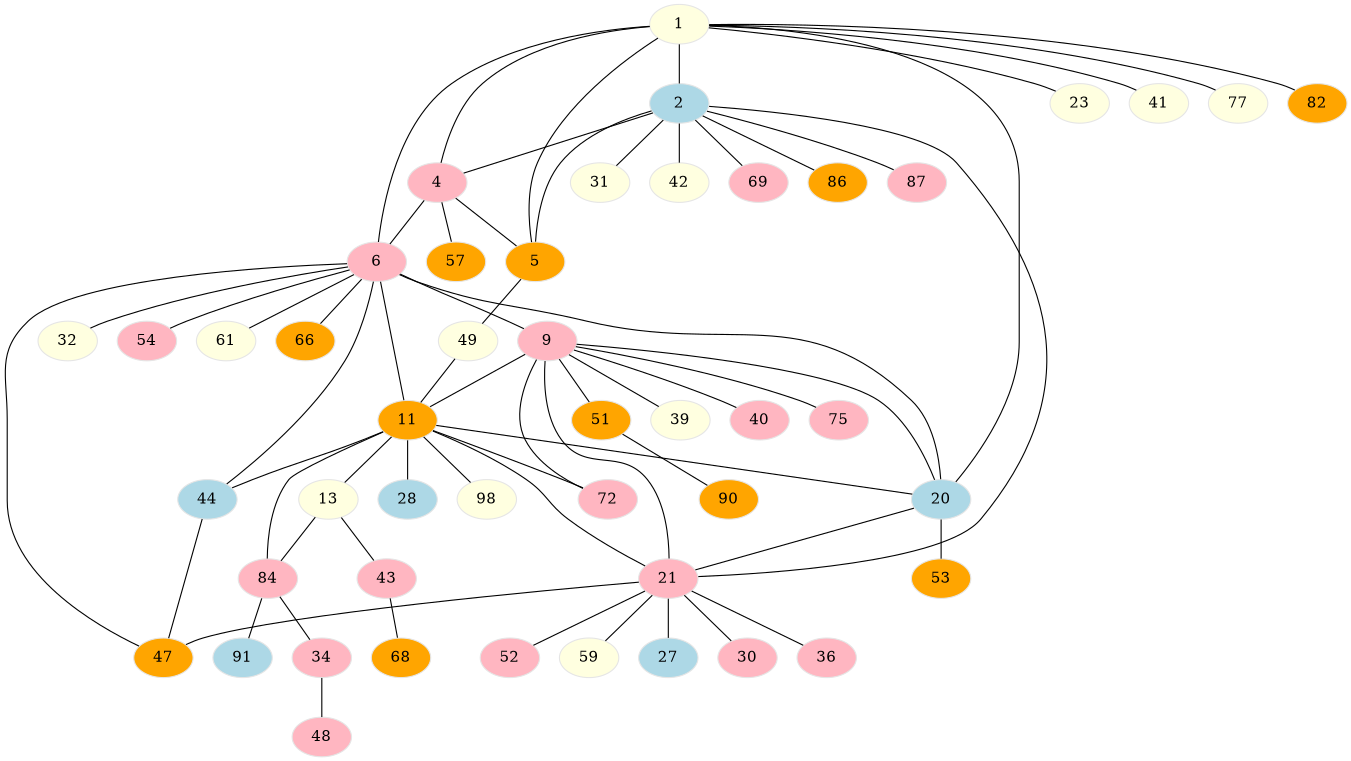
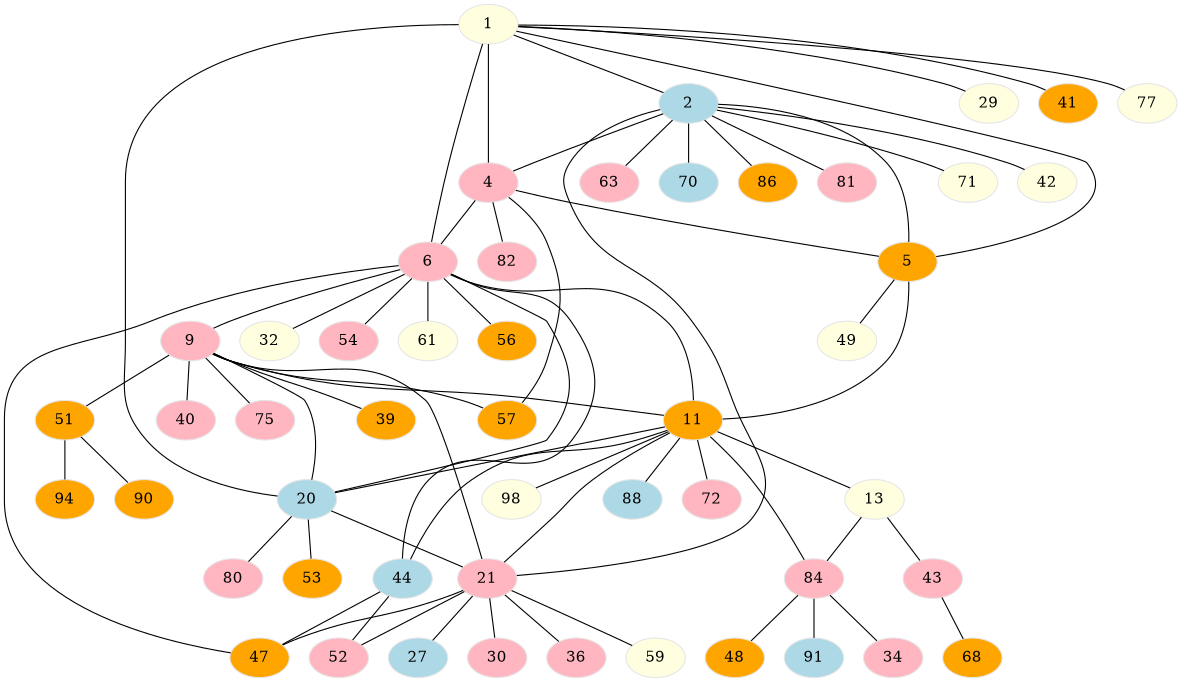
(1005, 37) -> (498, 222)
(1080, 103) -> (989, 103)
(1159, 103) -> (1068, 103)
(1317, 103) -> (507, 262)
(600, 183) -> (968, 183)
none -> (689, 183)
(759, 183) -> (609, 183)
(917, 183) -> (847, 183)
(305, 341) -> (507, 341)
(438, 381) -> (849, 389)
(680, 420) -> (386, 420)
(521, 429) -> (348, 382)
none -> (65, 499)
(408, 499) -> (632, 499)
none -> (233, 579)
none -> (364, 626)
(322, 698) -> (775, 618)
(322, 737) -> (735, 658)
